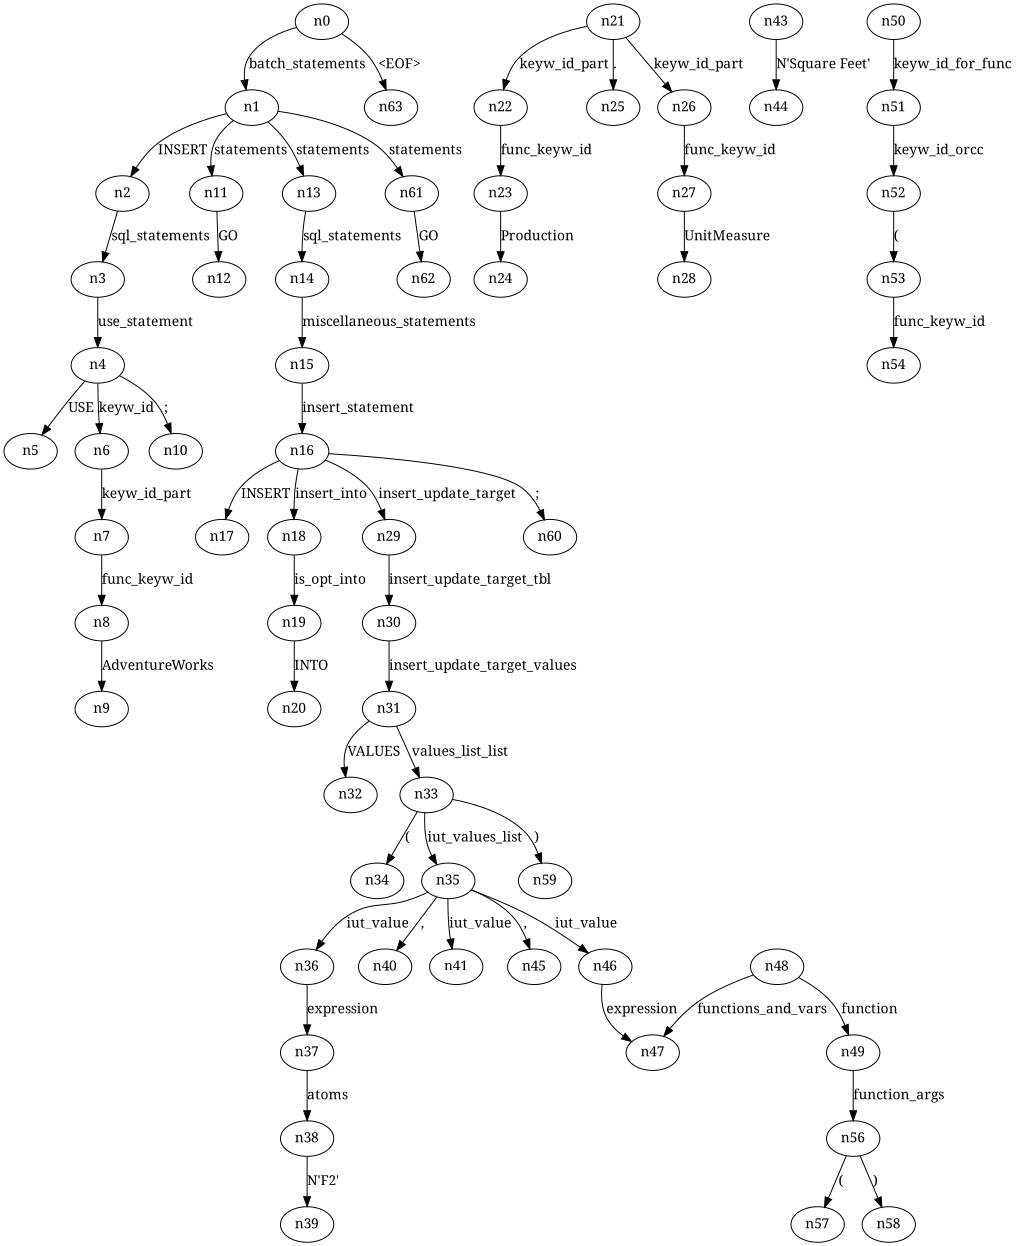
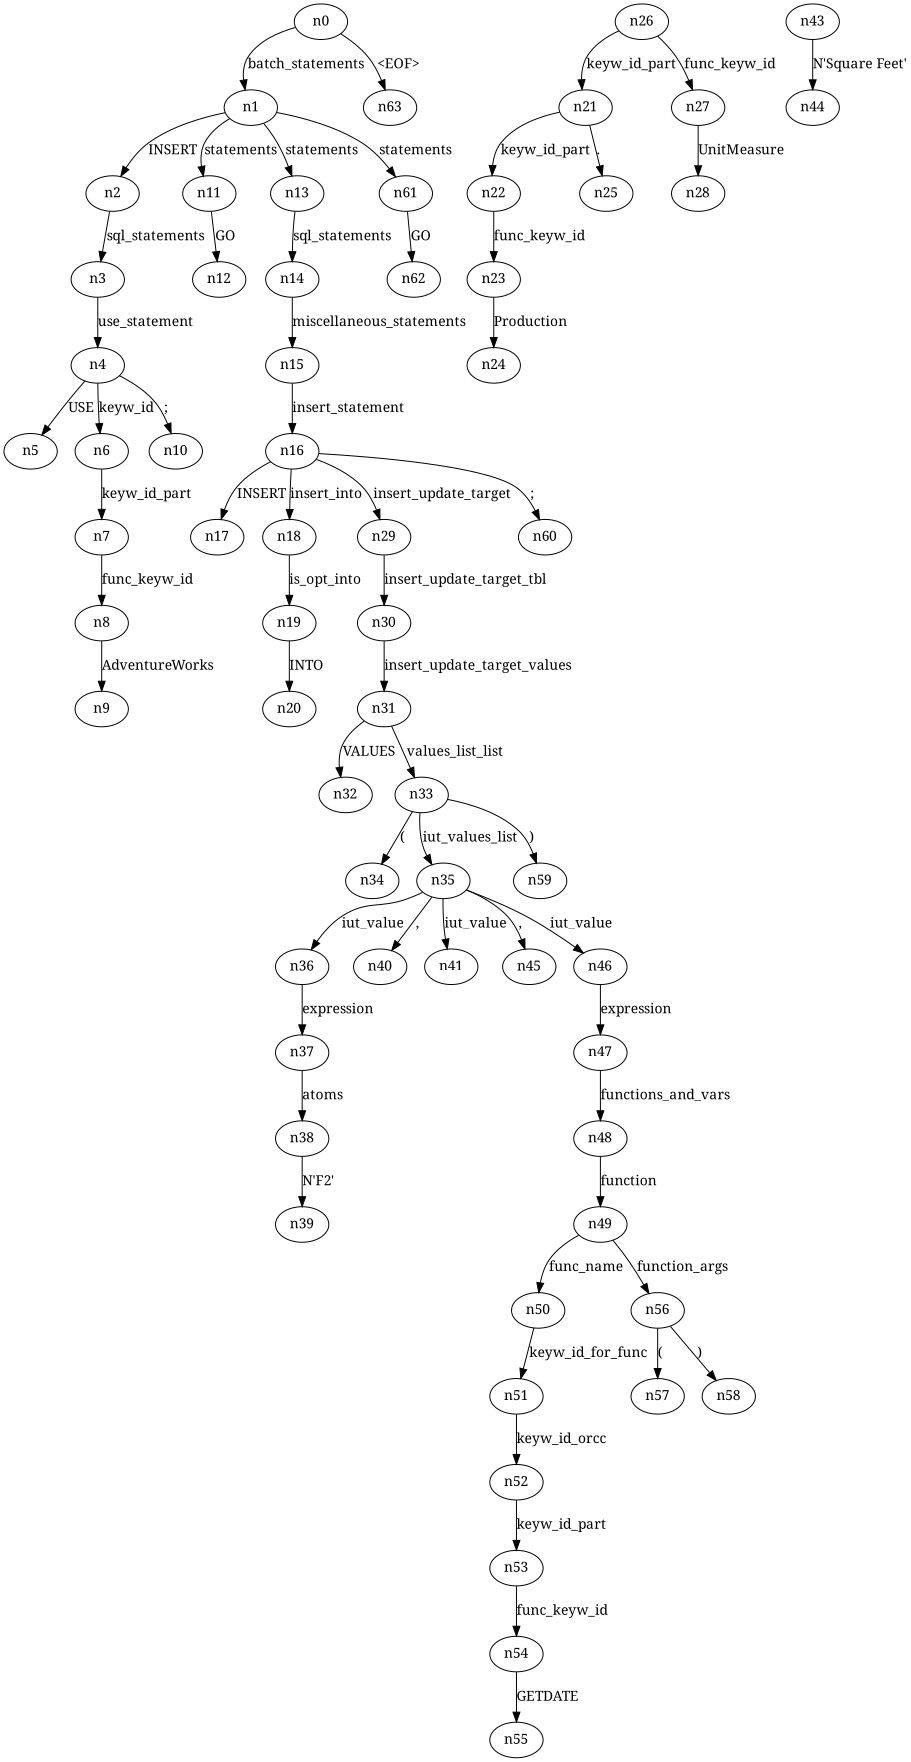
(646, 61) -> (592, 50)
(896, 237) -> (561, 1525)
(708, 996) -> (600, 1091)
none -> (554, 1254)
none -> (516, 1740)
